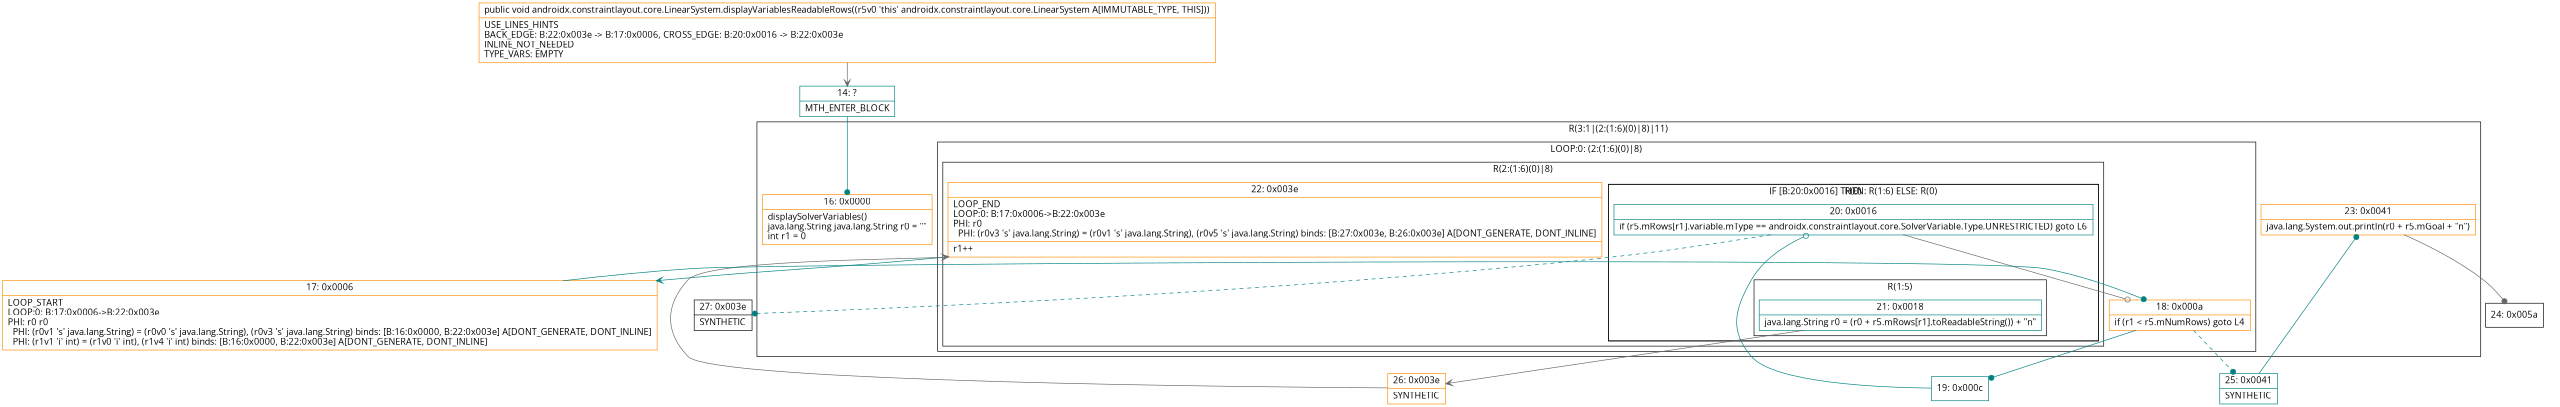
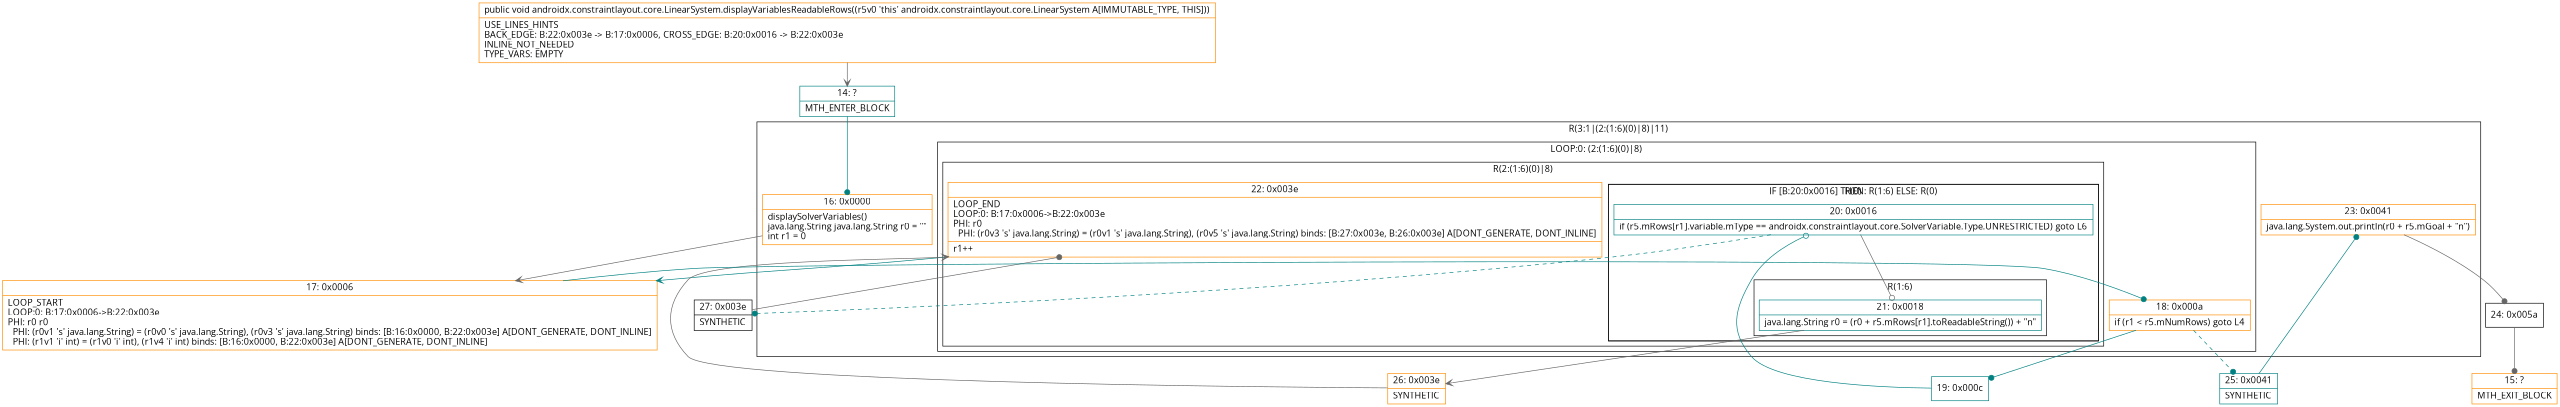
none -> (642, 258)
(1997, 262) -> (1877, 268)
none -> (904, 284)
(1900, 287) -> (1900, 287)
none -> (2515, 389)
